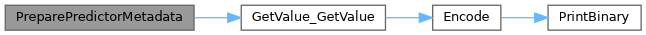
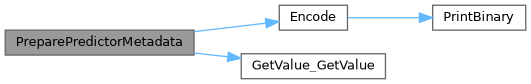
(402, 18) -> (230, 27)
